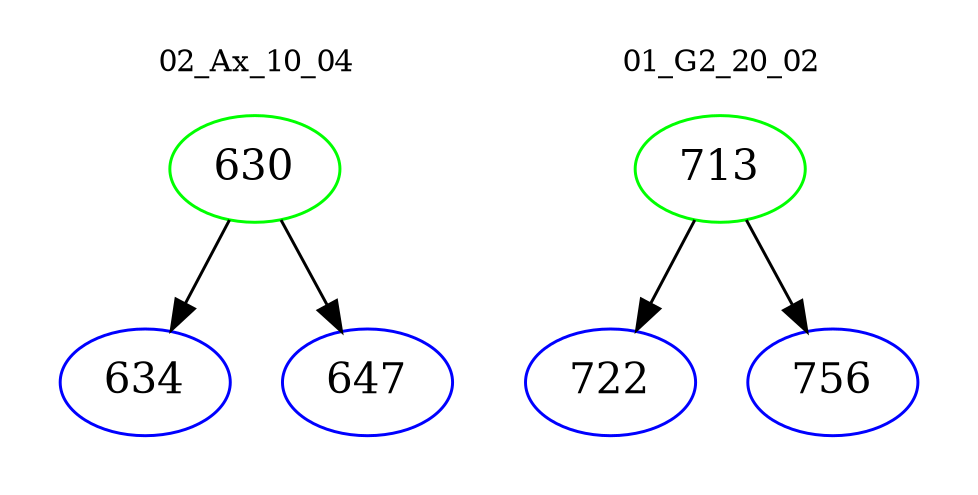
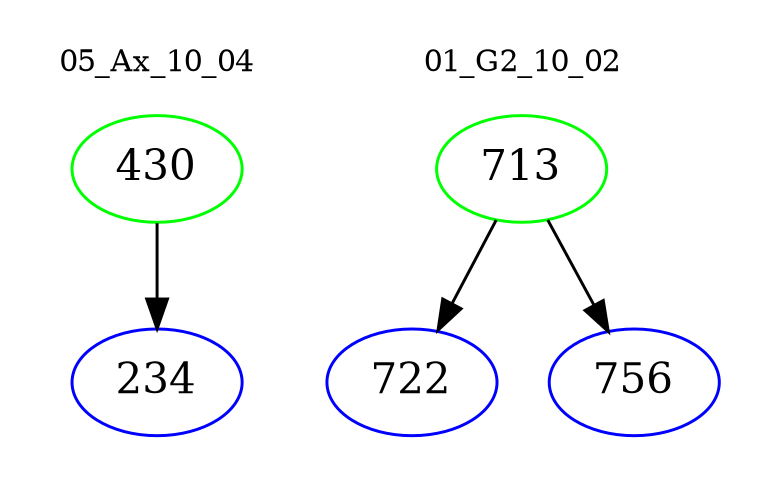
(256, 64) -> (157, 64)
(722, 64) -> (523, 64)
(255, 169) -> (157, 169)
(145, 382) -> (157, 382)
(368, 382) -> none
